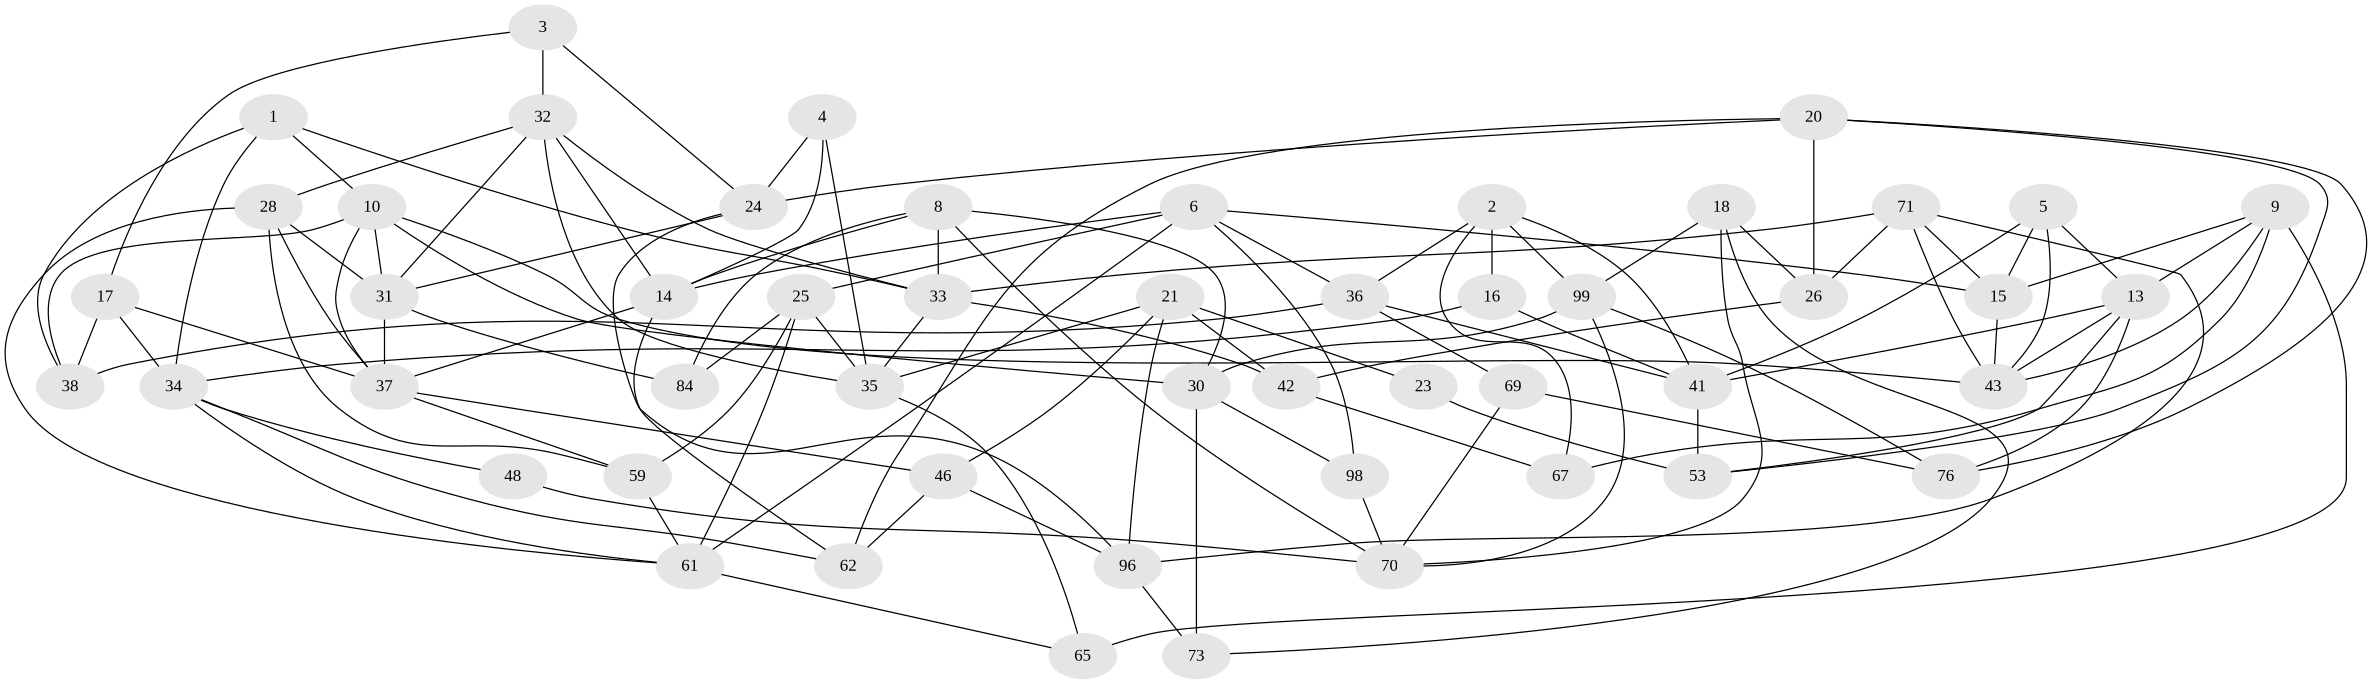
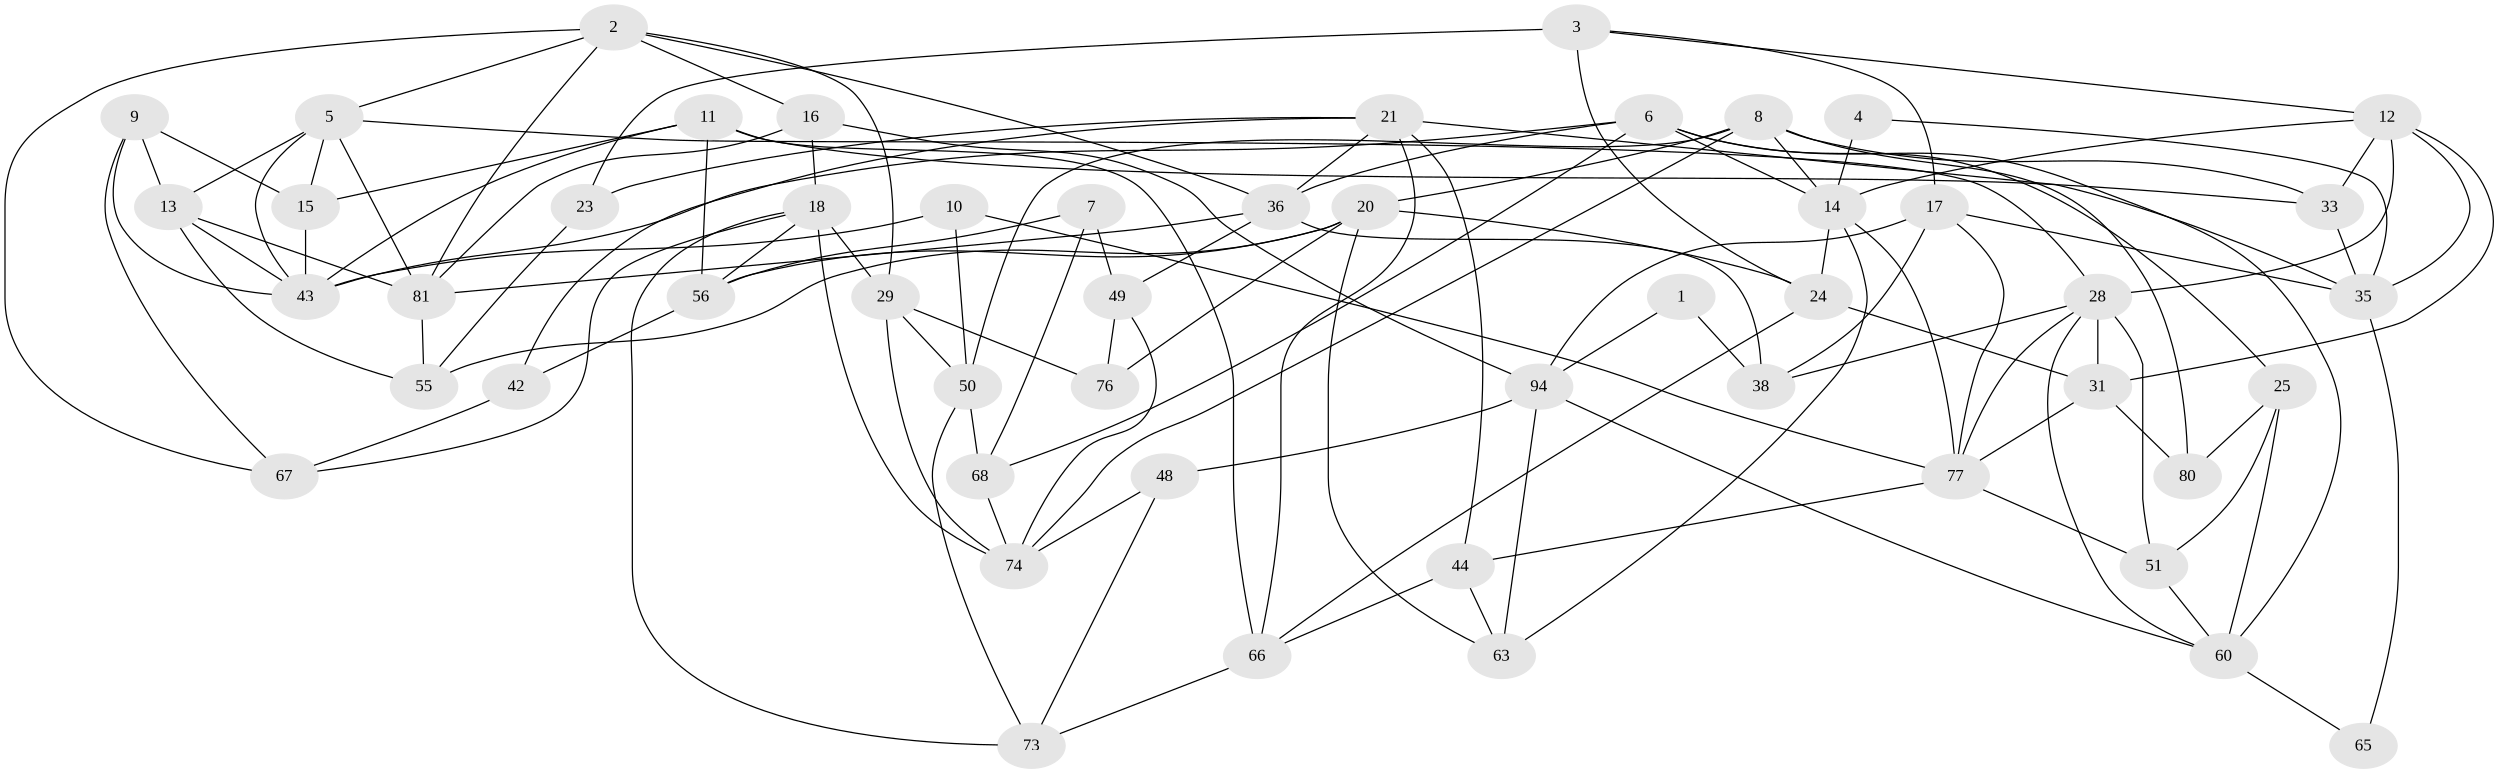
none -> (1043, 49)
none -> (471, 72)
(543, 117) -> (2387, 117)
none -> (1242, 143)
(323, 162) -> none
(788, 162) -> (1825, 252)
none -> (814, 162)
none -> (1333, 162)
none -> (1598, 162)
none -> (1091, 207)
(1906, 207) -> (708, 117)
(601, 222) -> none
(1542, 240) -> (969, 157)
(152, 244) -> (1923, 344)
(378, 252) -> none
(1582, 297) -> (886, 297)
(1814, 297) -> (701, 297)
(1067, 319) -> none
(835, 342) -> (2158, 254)
none -> (583, 377)
(174, 387) -> (1539, 387)
(384, 387) -> (1956, 476)
(685, 387) -> (2188, 476)
(1196, 387) -> (968, 387)
(1513, 387) -> (1118, 297)
(1698, 387) -> (422, 297)
(2074, 414) -> none
(638, 476) -> (2154, 566)
(943, 476) -> (1460, 566)
(1355, 476) -> (980, 476)
(1698, 476) -> (424, 387)
(690, 566) -> (2224, 656)
(848, 566) -> (1502, 656)
(1128, 566) -> (1257, 656)
(1390, 566) -> (1014, 566)
(1871, 589) -> none
none -> (1098, 611)
